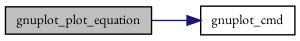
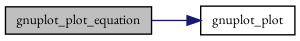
(248, 20) -> (248, 20)
